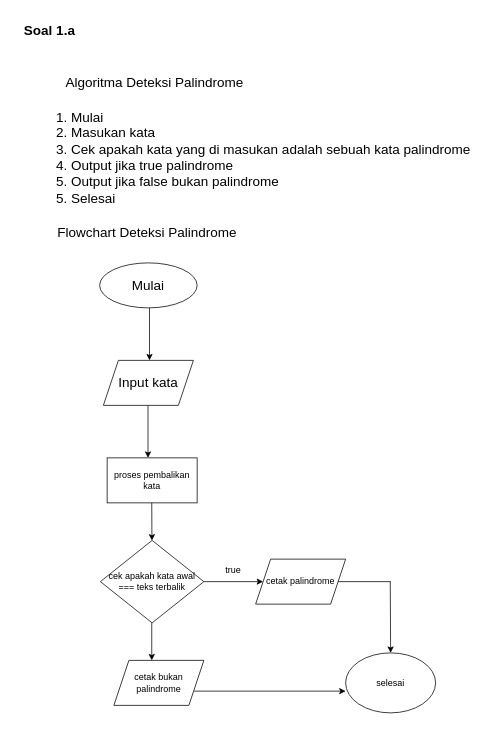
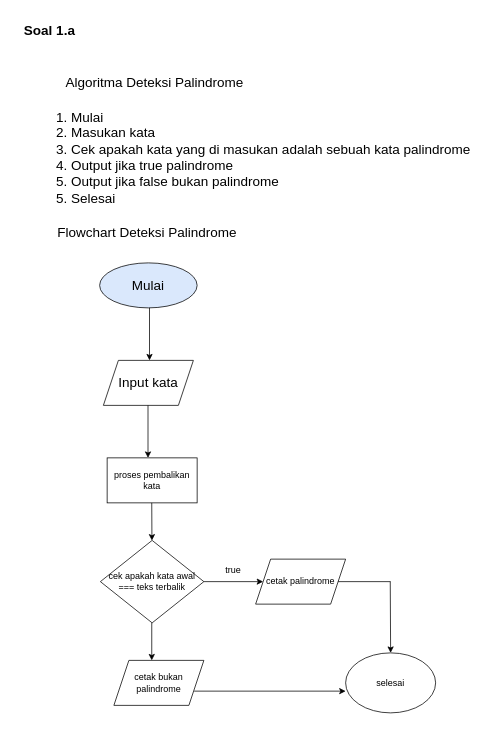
(148, 285) -> (148, 285)
